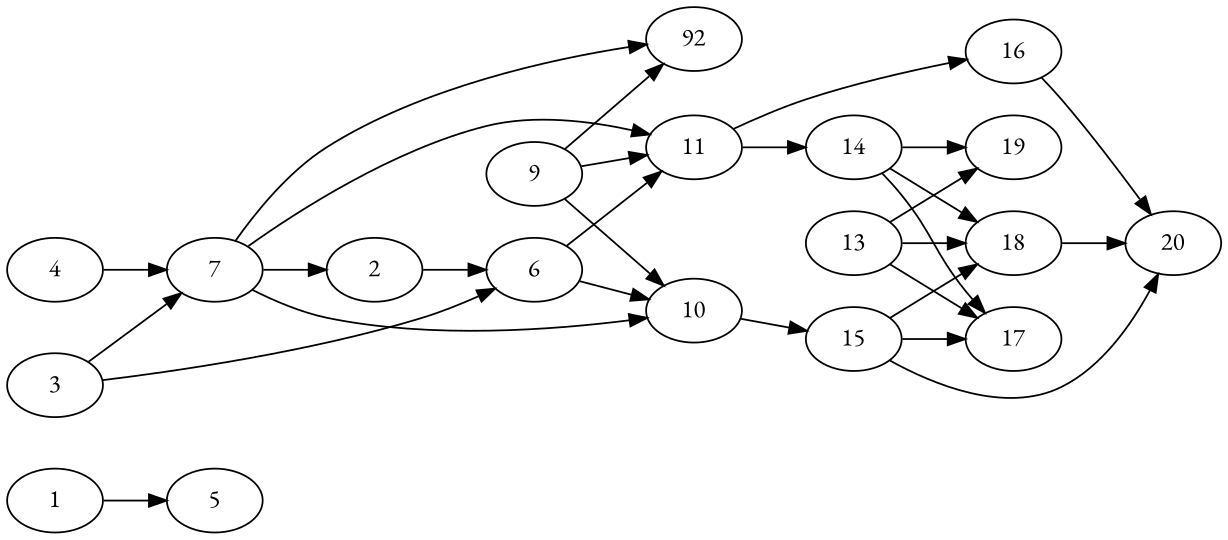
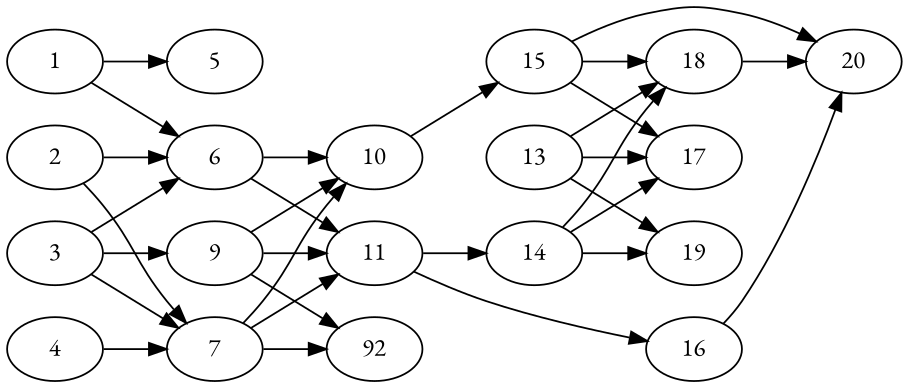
none -> (127, 105)
none -> (122, 253)
(286, 270) -> (128, 242)
